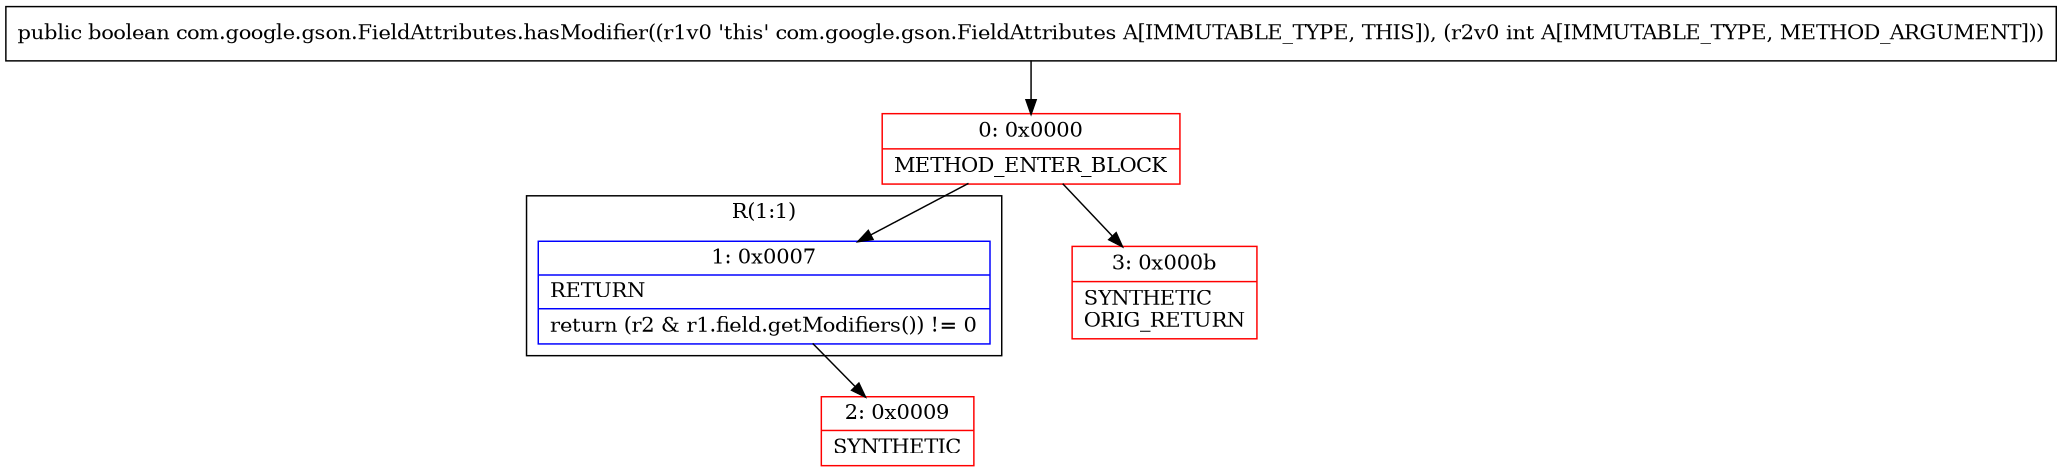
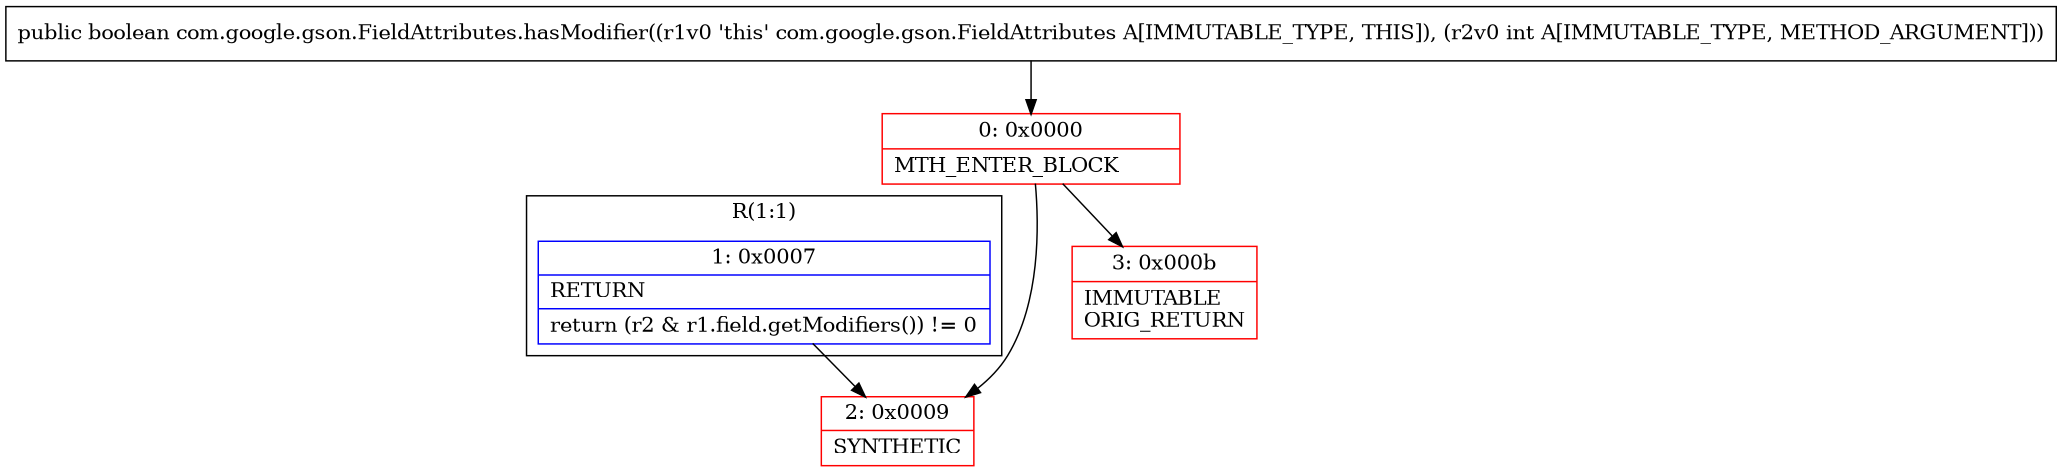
(1031, 166) -> (1007, 166)
(920, 209) -> (1031, 294)
(1148, 298) -> (1153, 298)
